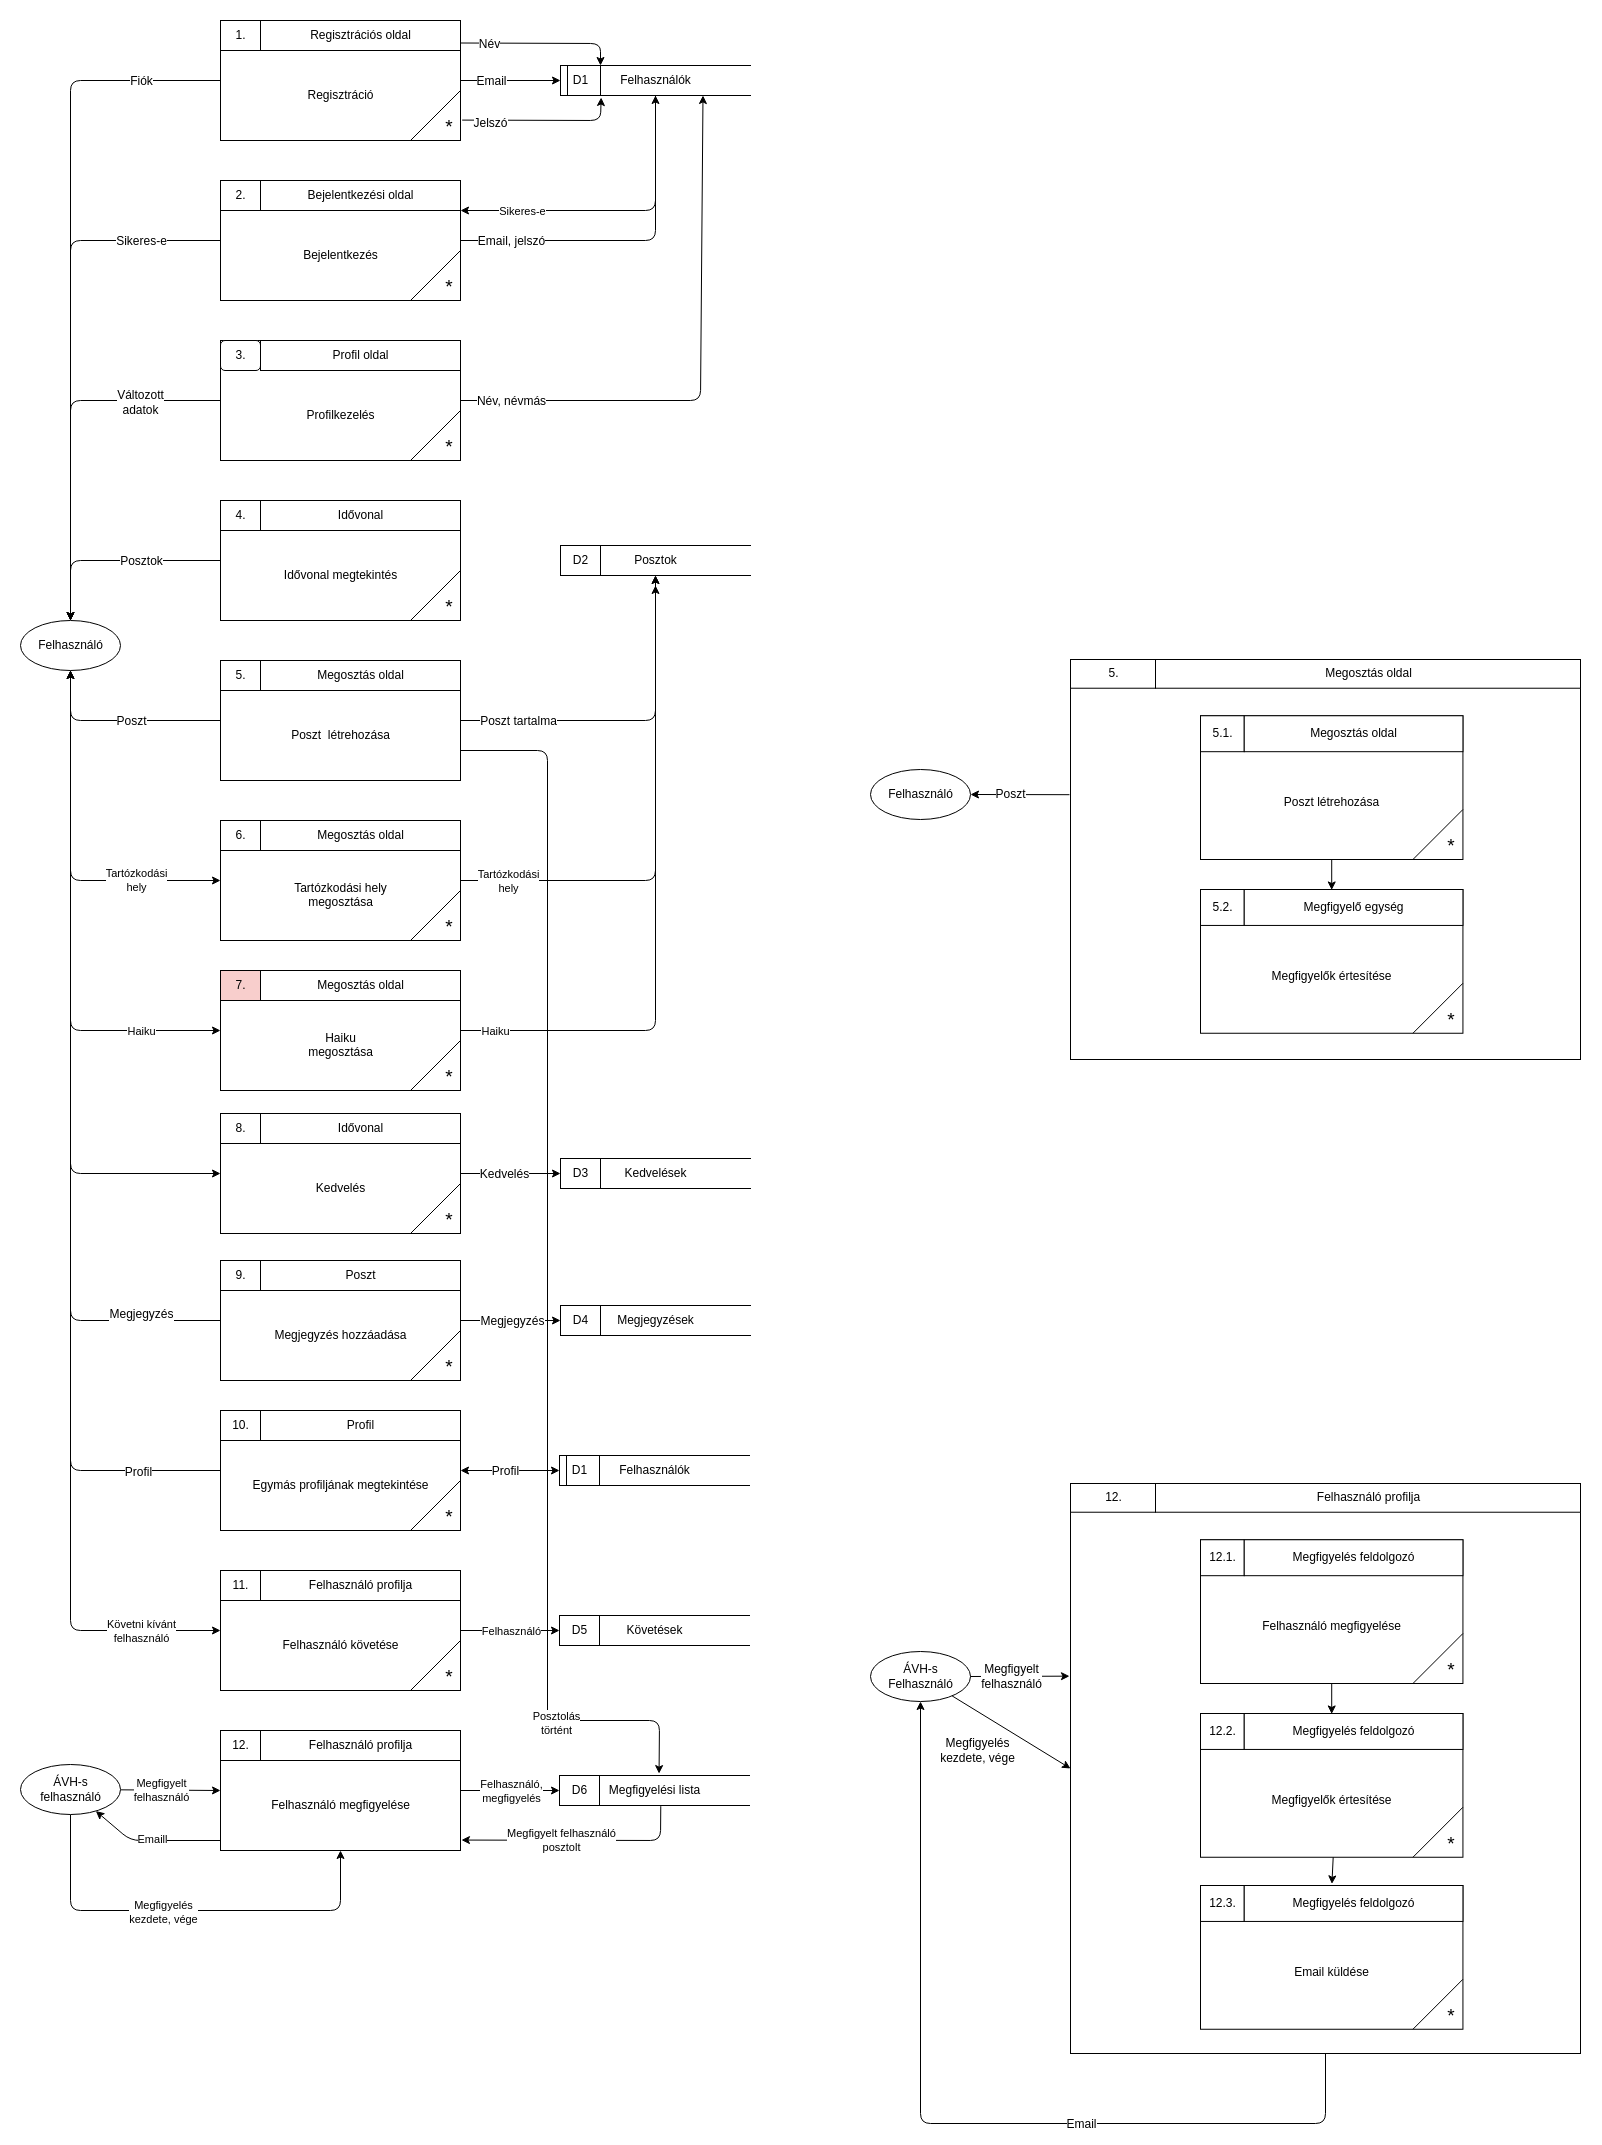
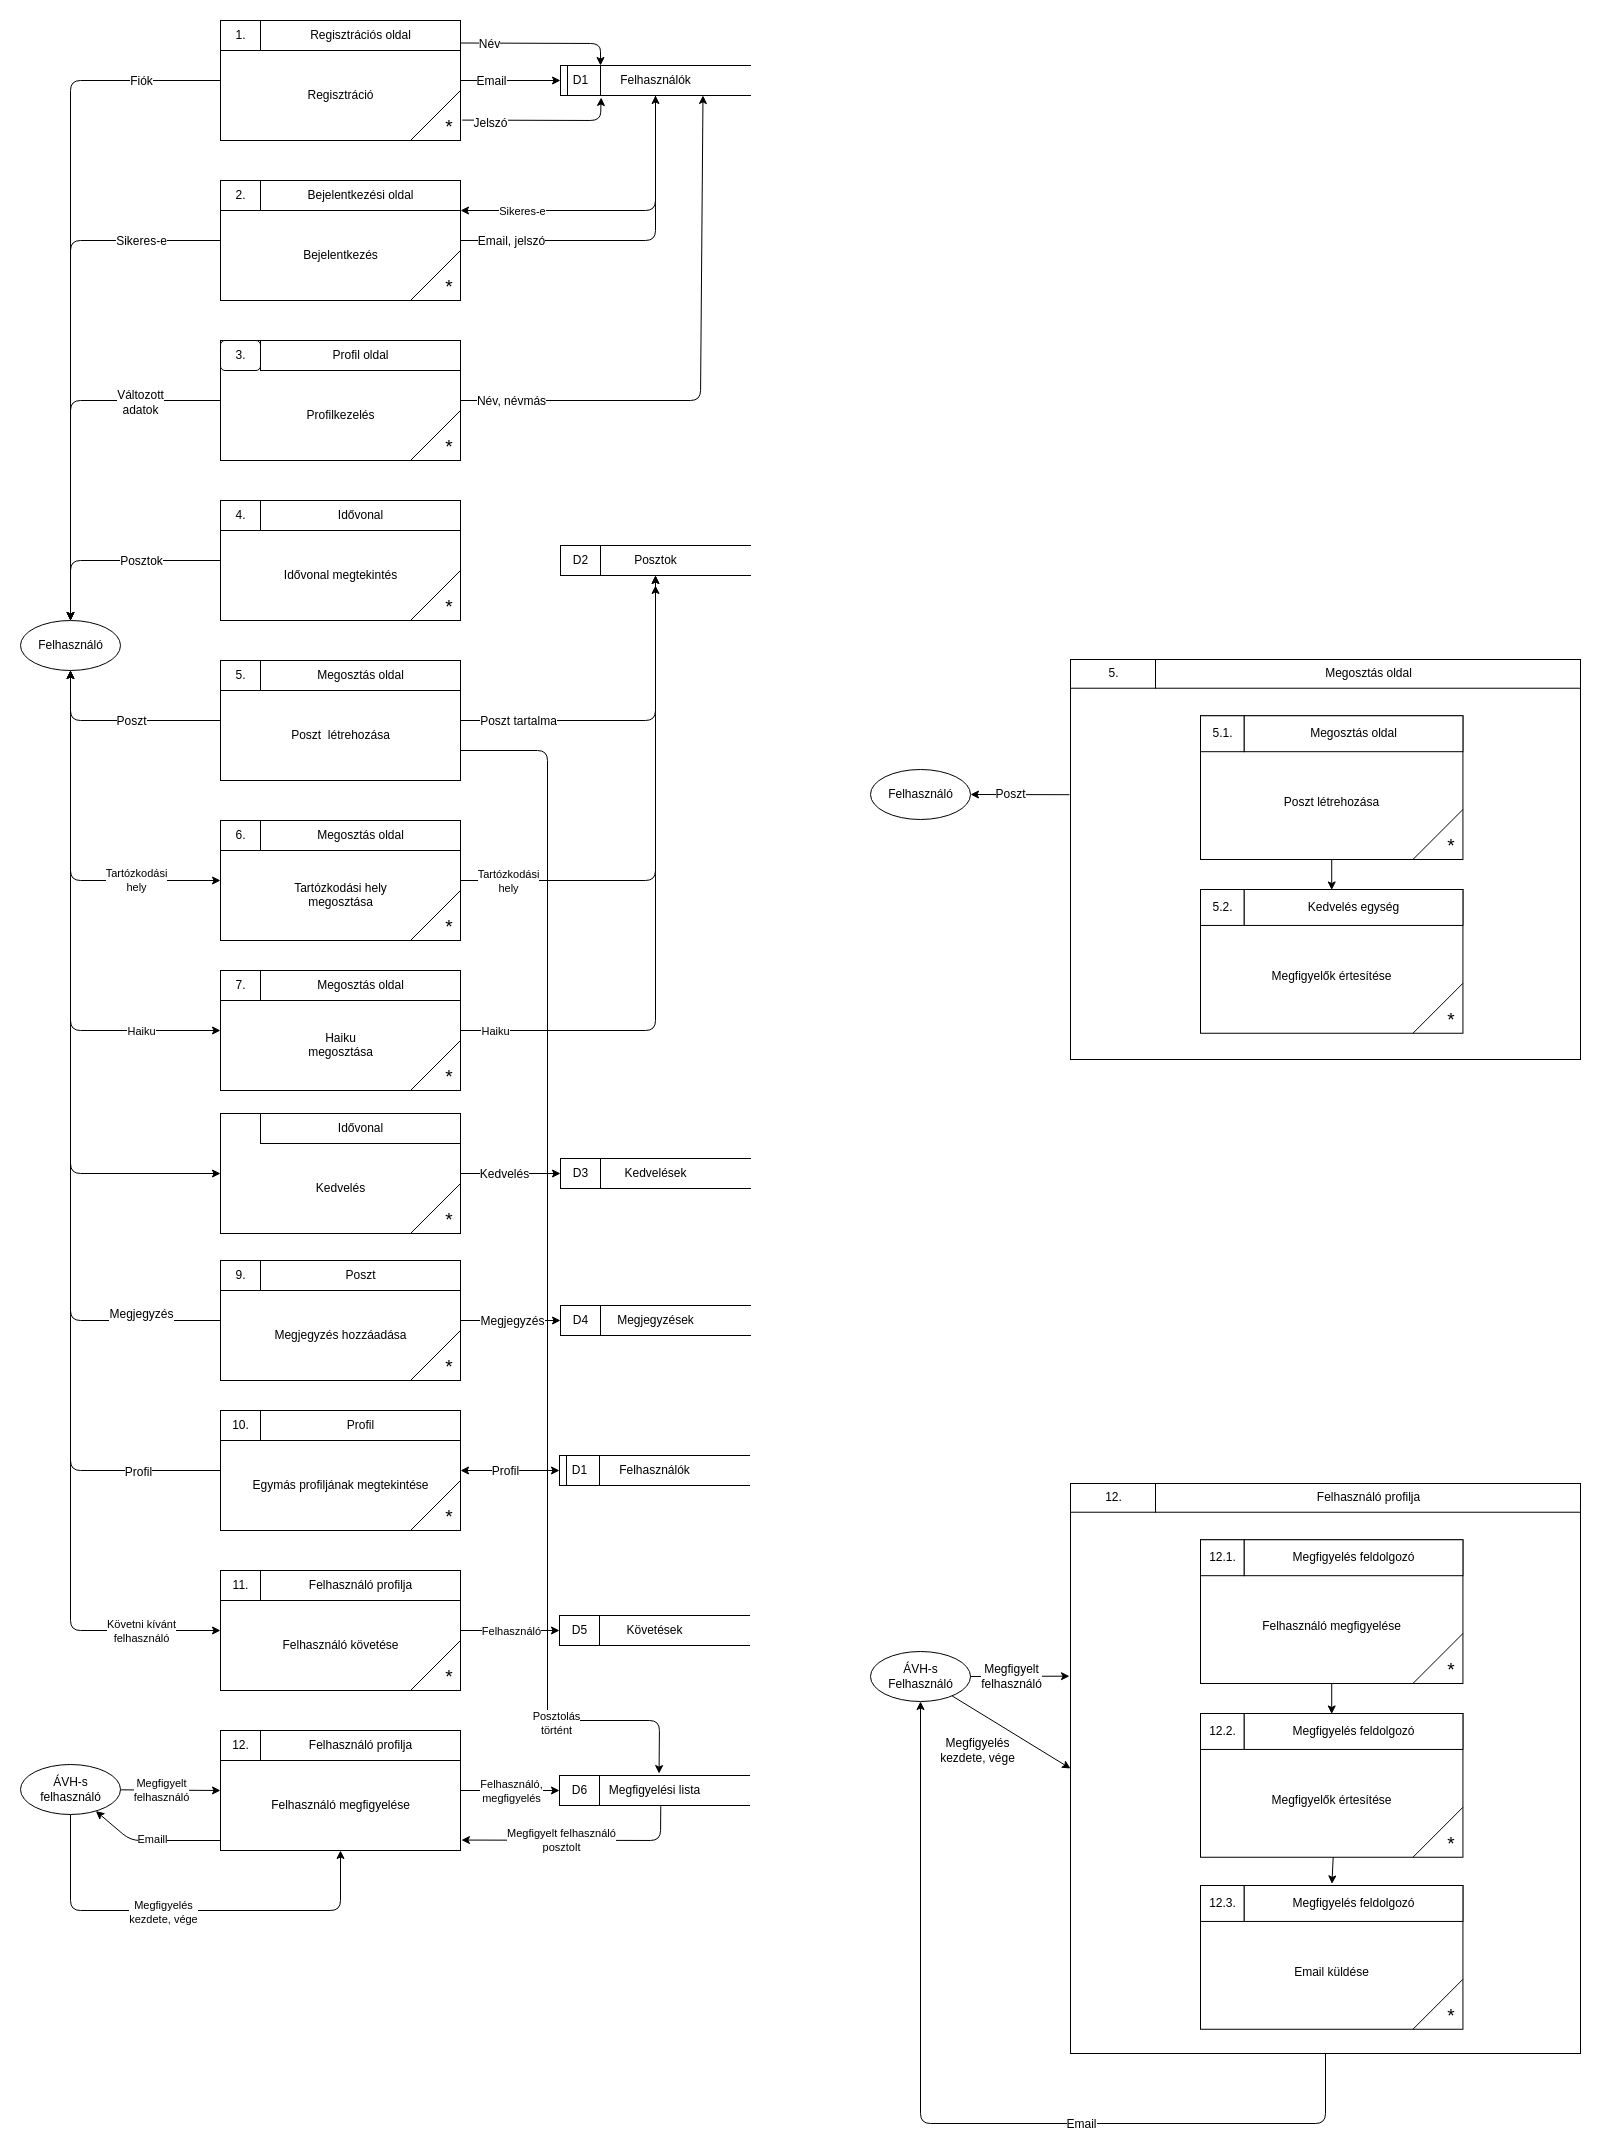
(1354, 908) -> (1354, 908)
(241, 986) -> (241, 986)
(241, 1129) -> none
